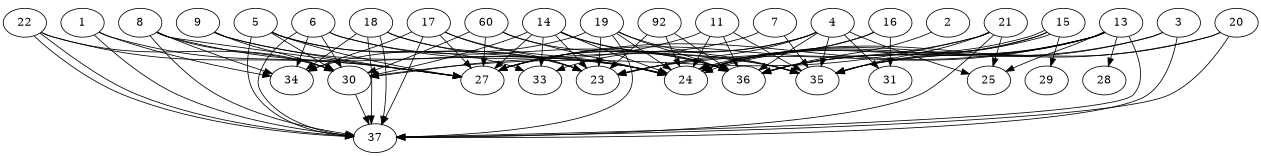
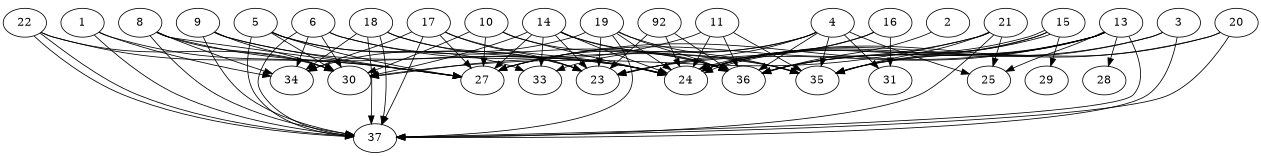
(486, 23) -> (486, 23)
(775, 23) -> none
(361, 106) -> (253, 100)
